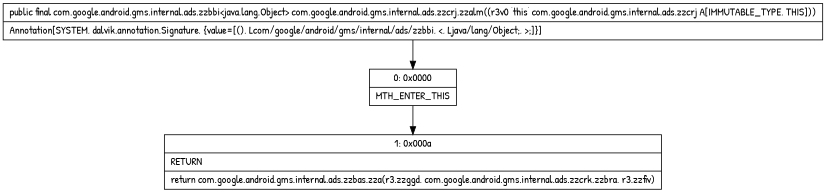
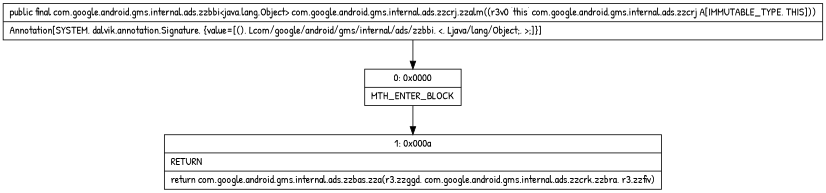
(413, 96) -> (413, 96)
